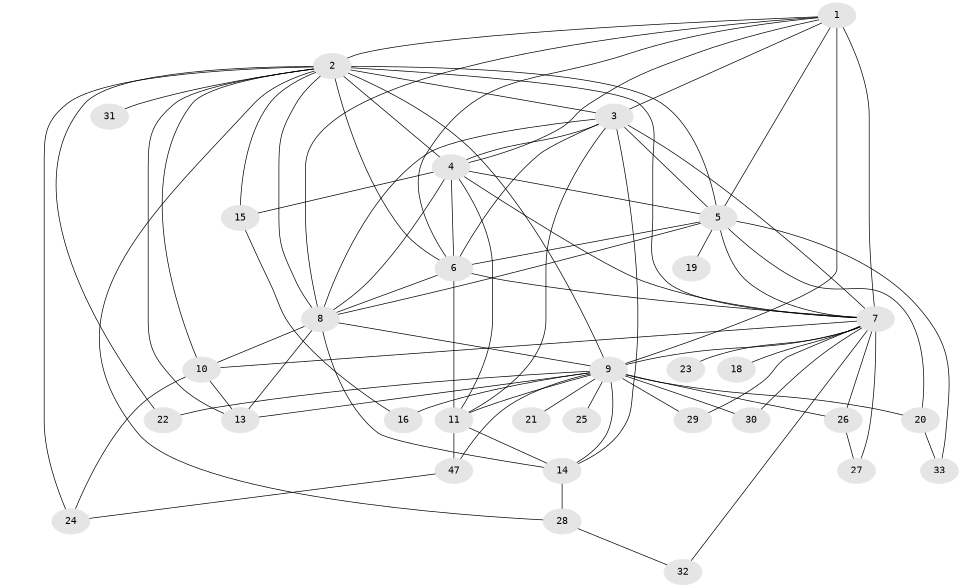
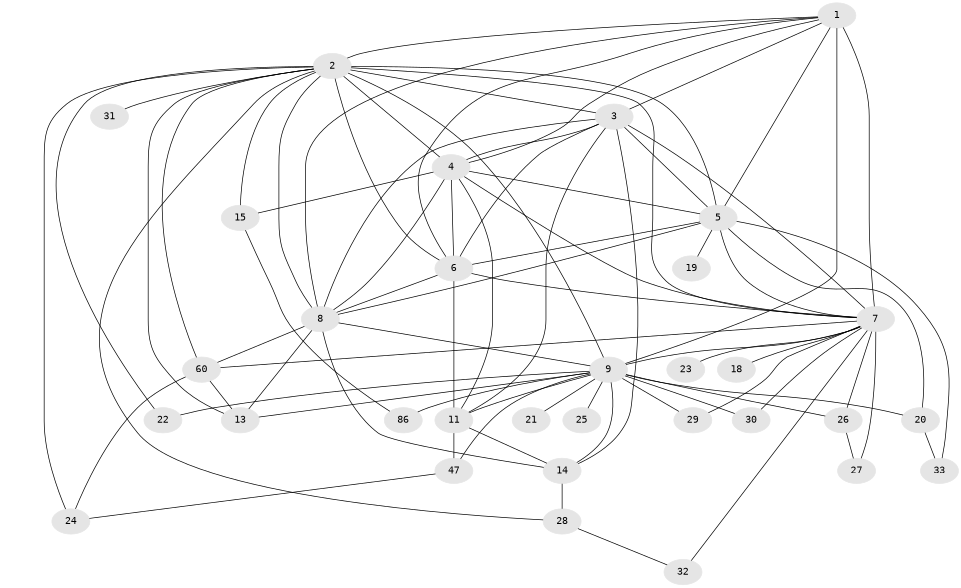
(202, 370) -> (202, 370)
(403, 420) -> (403, 420)
